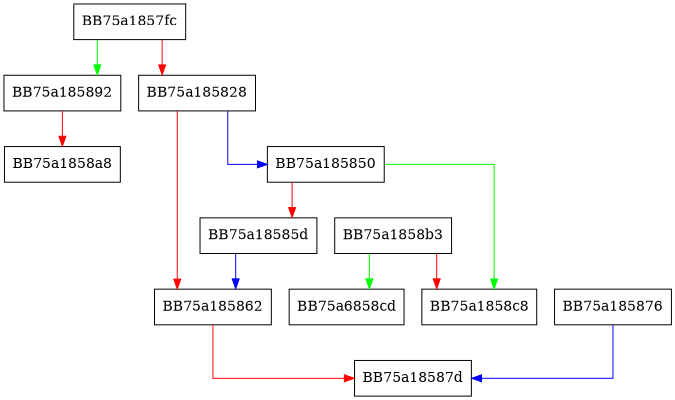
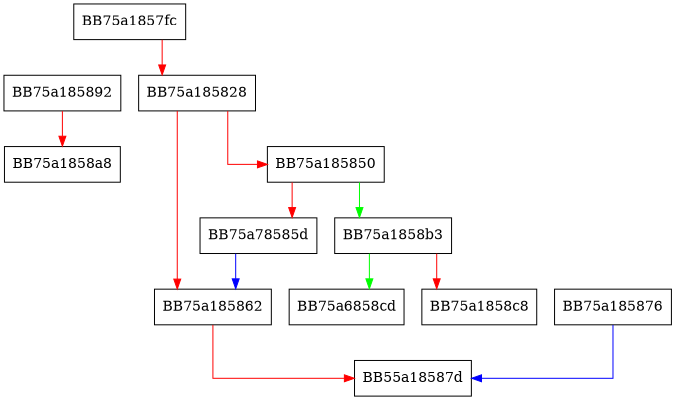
(97, 52) -> none
(228, 153) -> (228, 153)
(494, 167) -> (359, 195)
(258, 236) -> (258, 236)
(413, 378) -> (413, 378)
